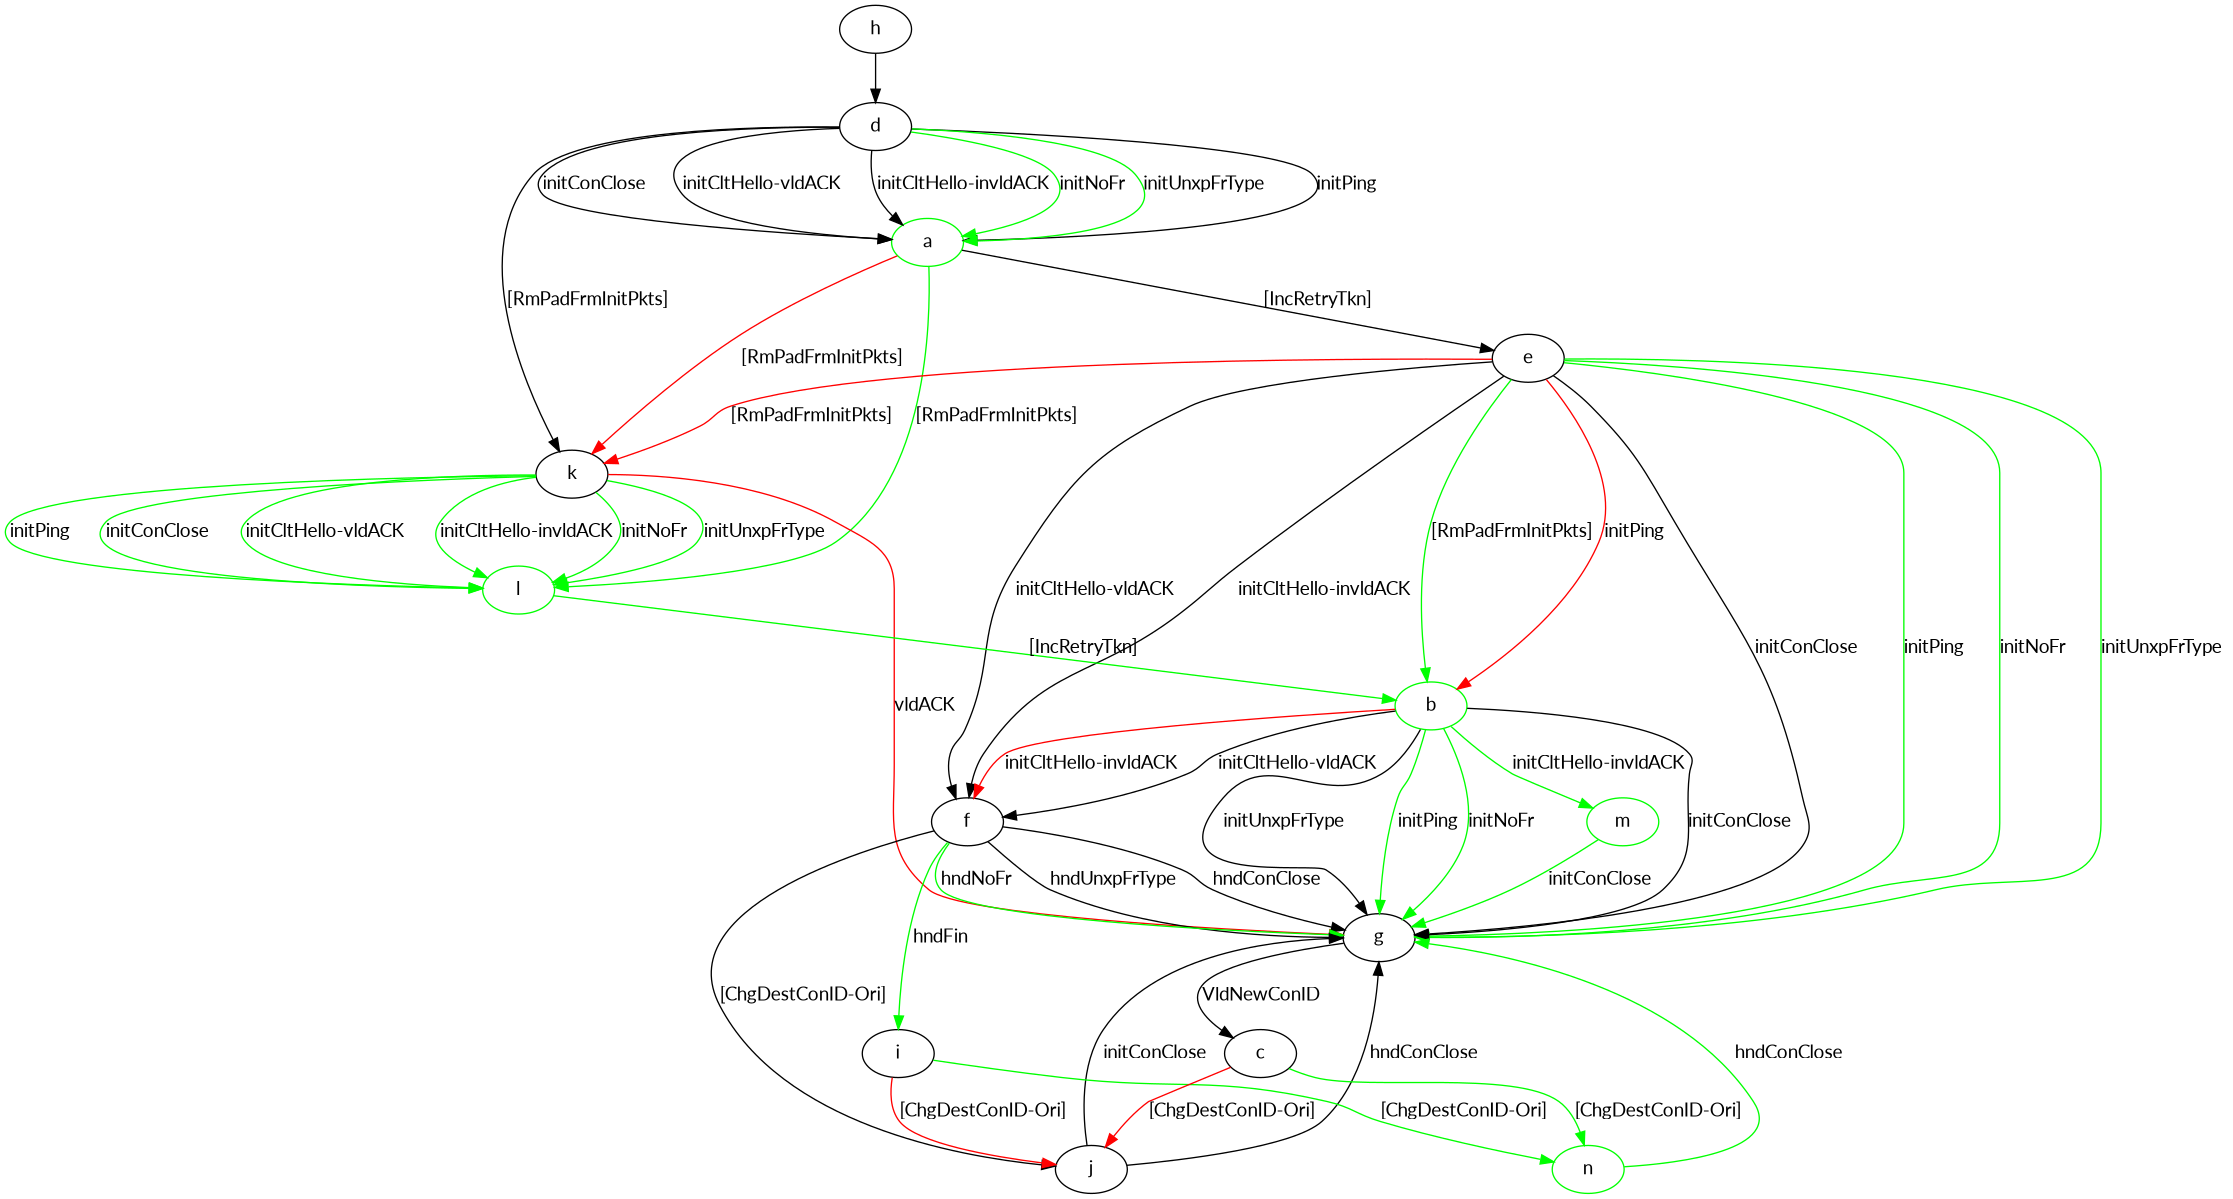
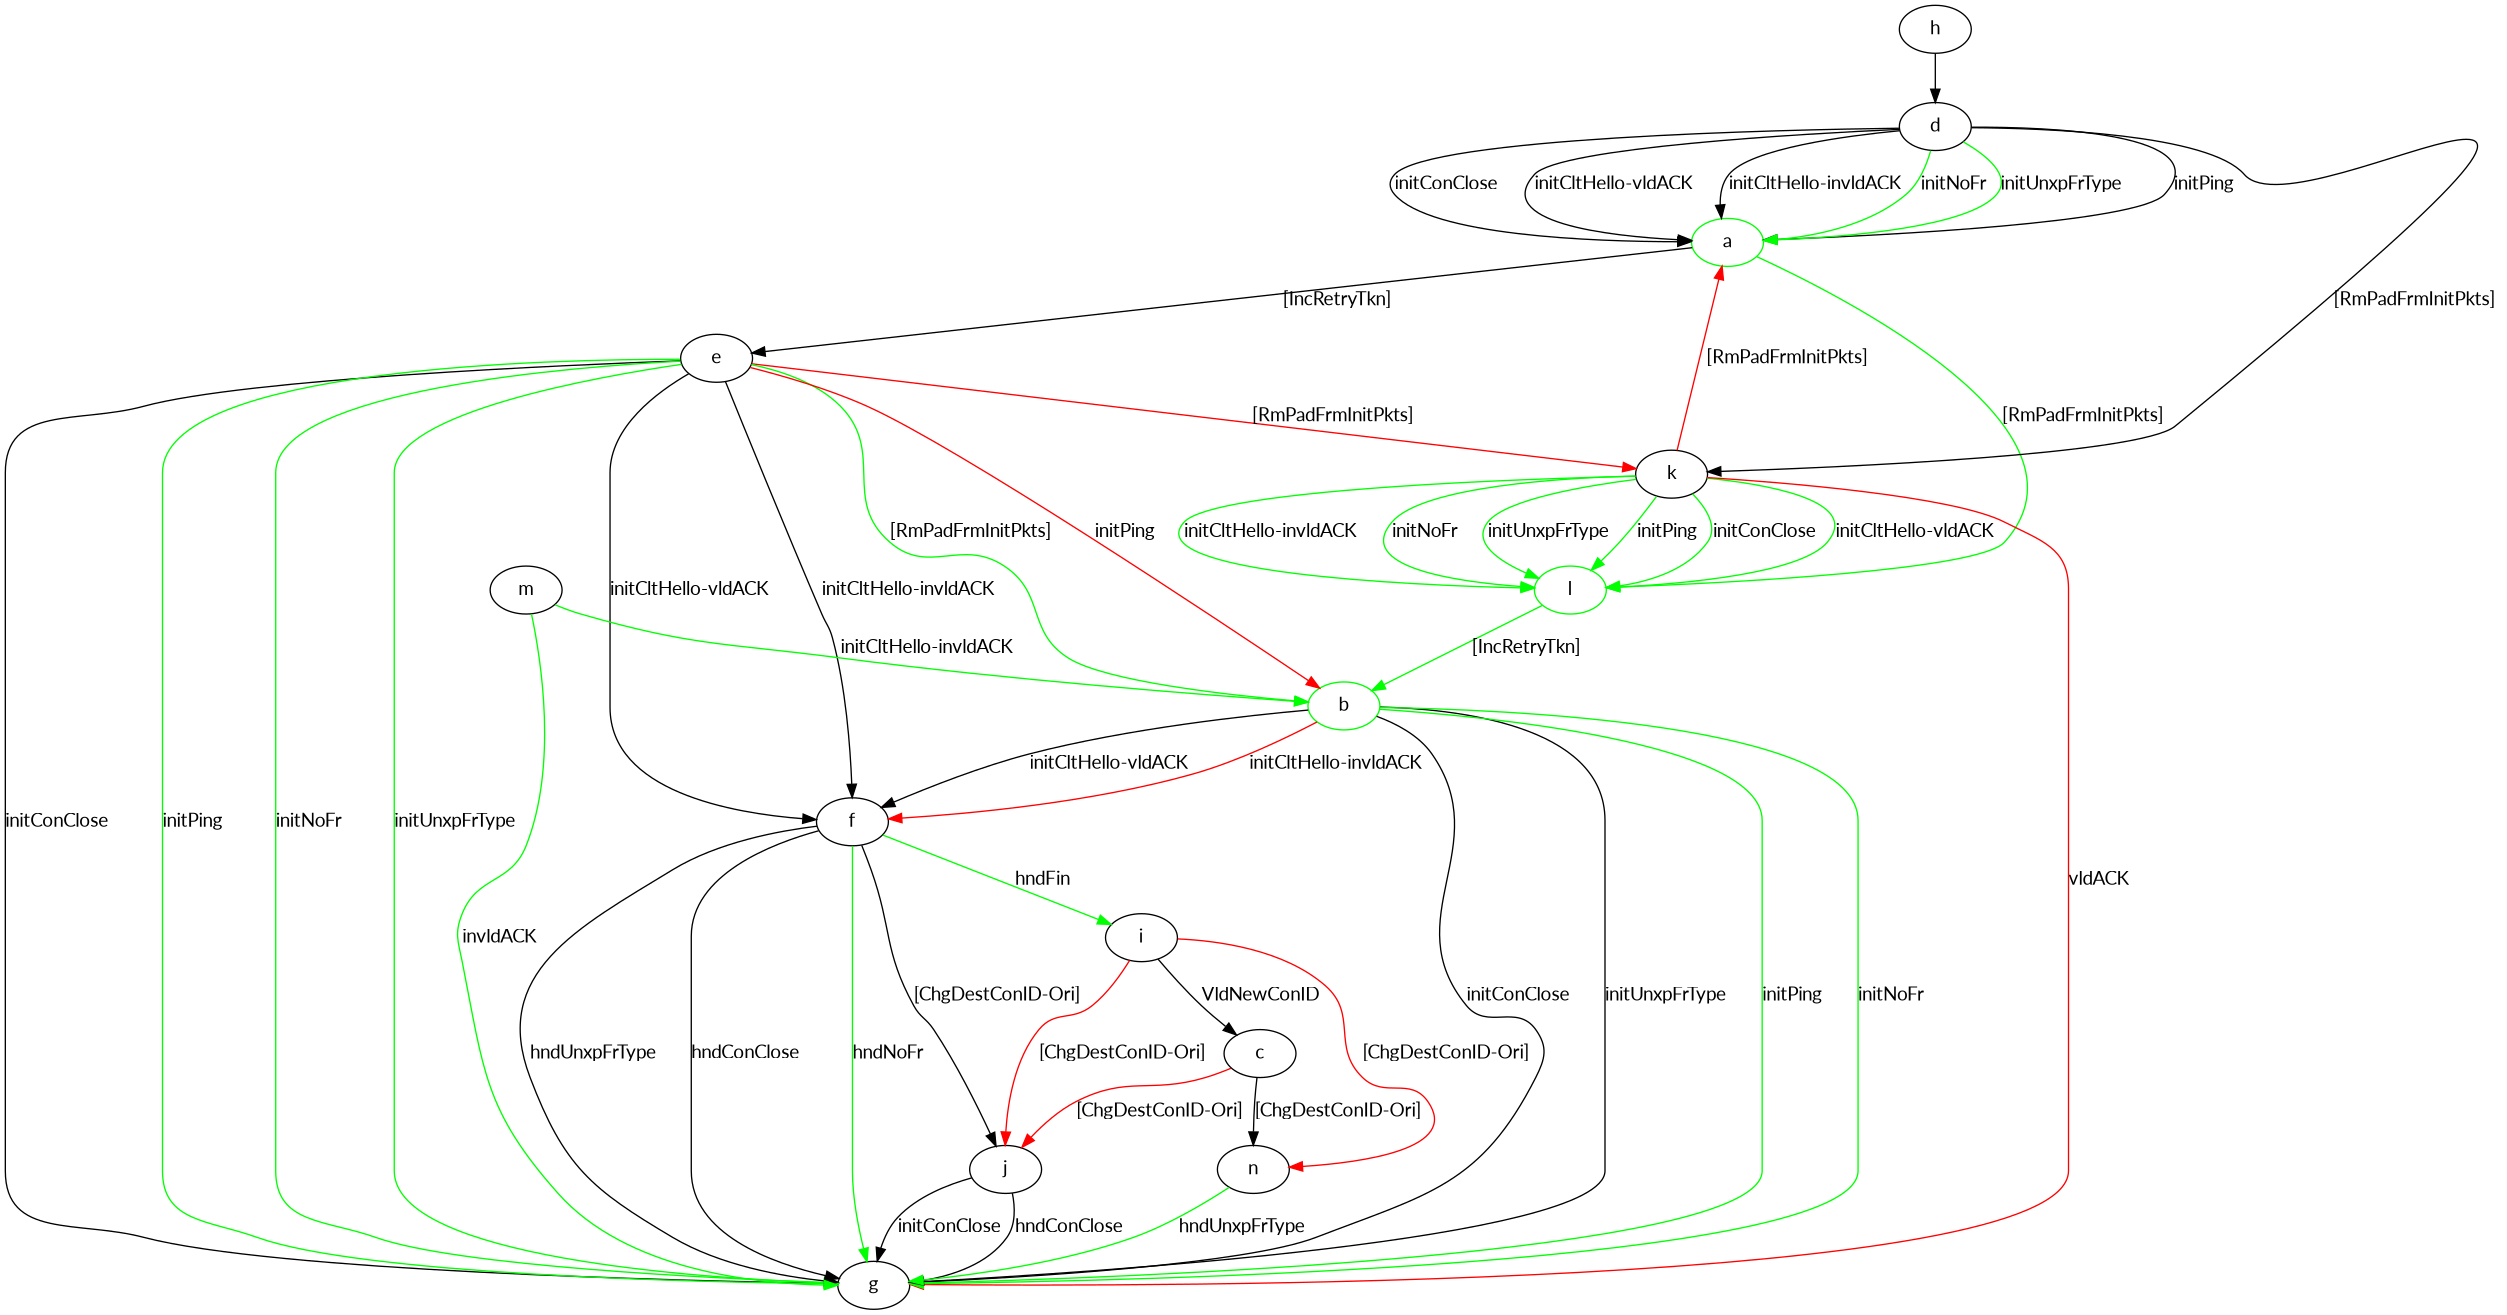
(740, 335) -> (1698, 365)
(1511, 773) -> (922, 668)
(1623, 822) -> (526, 590)
(1603, 880) -> (502, 938)
(1243, 964) -> (1190, 995)
(1791, 1054) -> (1245, 1227)
(1443, 1083) -> (1254, 1105)
(1241, 1087) -> (1356, 1070)
(1588, 1169) -> (1253, 1169)
